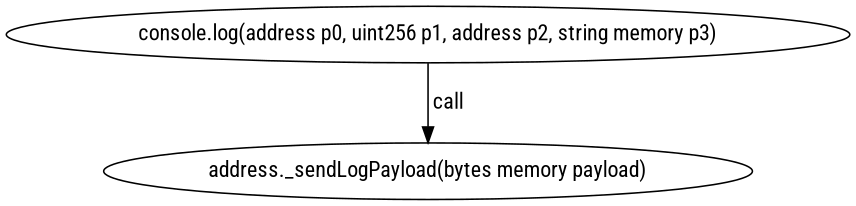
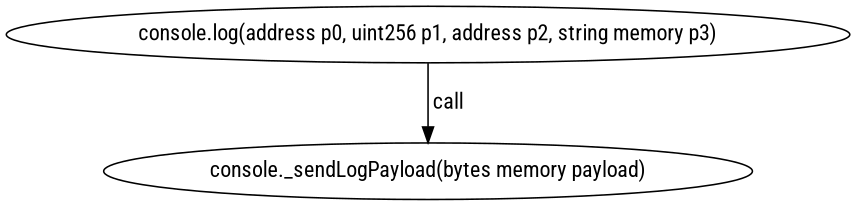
(428, 171) -> (428, 171)
